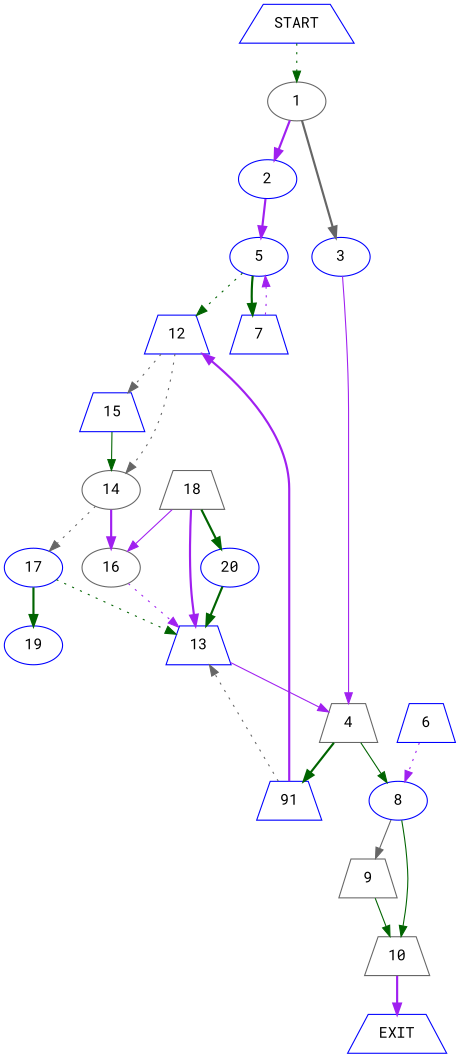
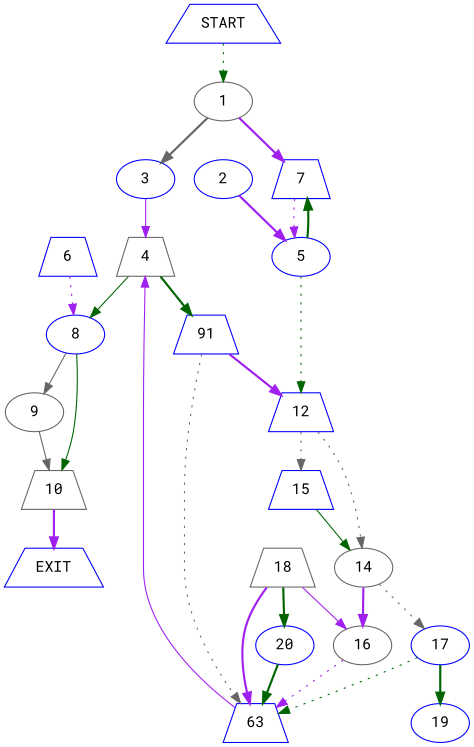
(284, 135) -> (257, 136)
(199, 645) -> (256, 723)
(368, 878) -> (34, 412)
(381, 912) -> (43, 446)
